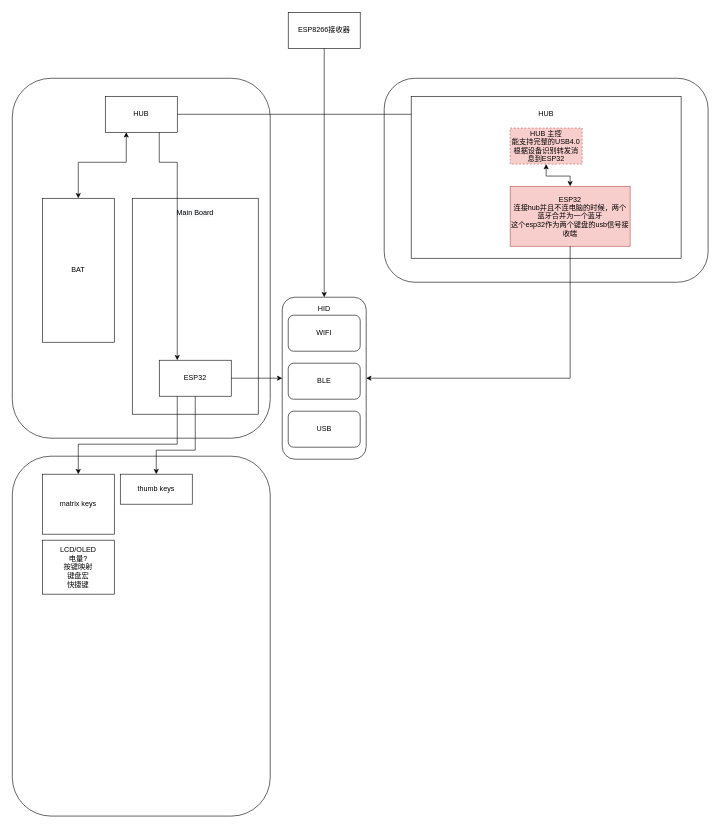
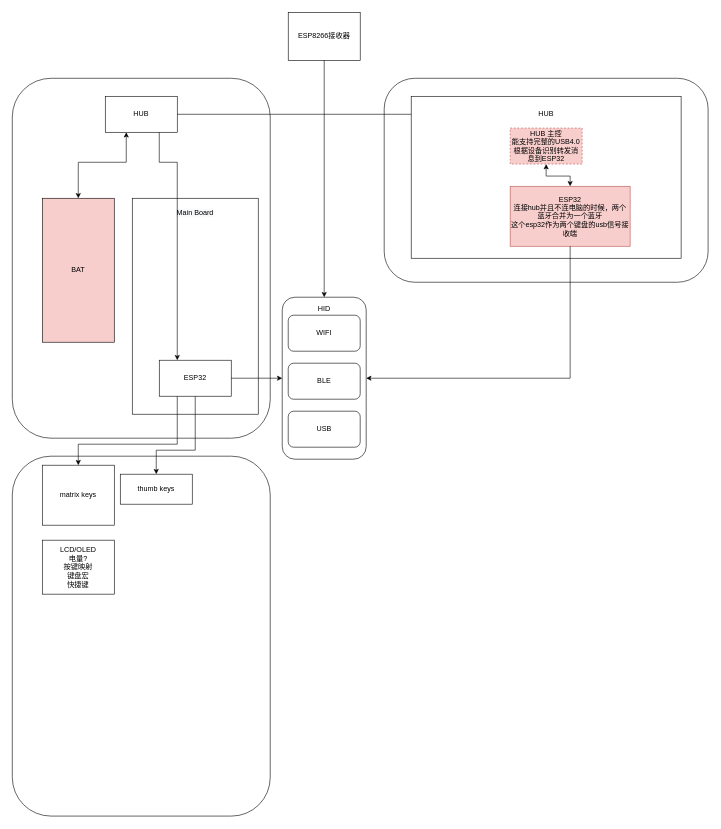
(324, 30) -> (324, 36)
(78, 270) -> (78, 270)
(78, 504) -> (78, 495)
